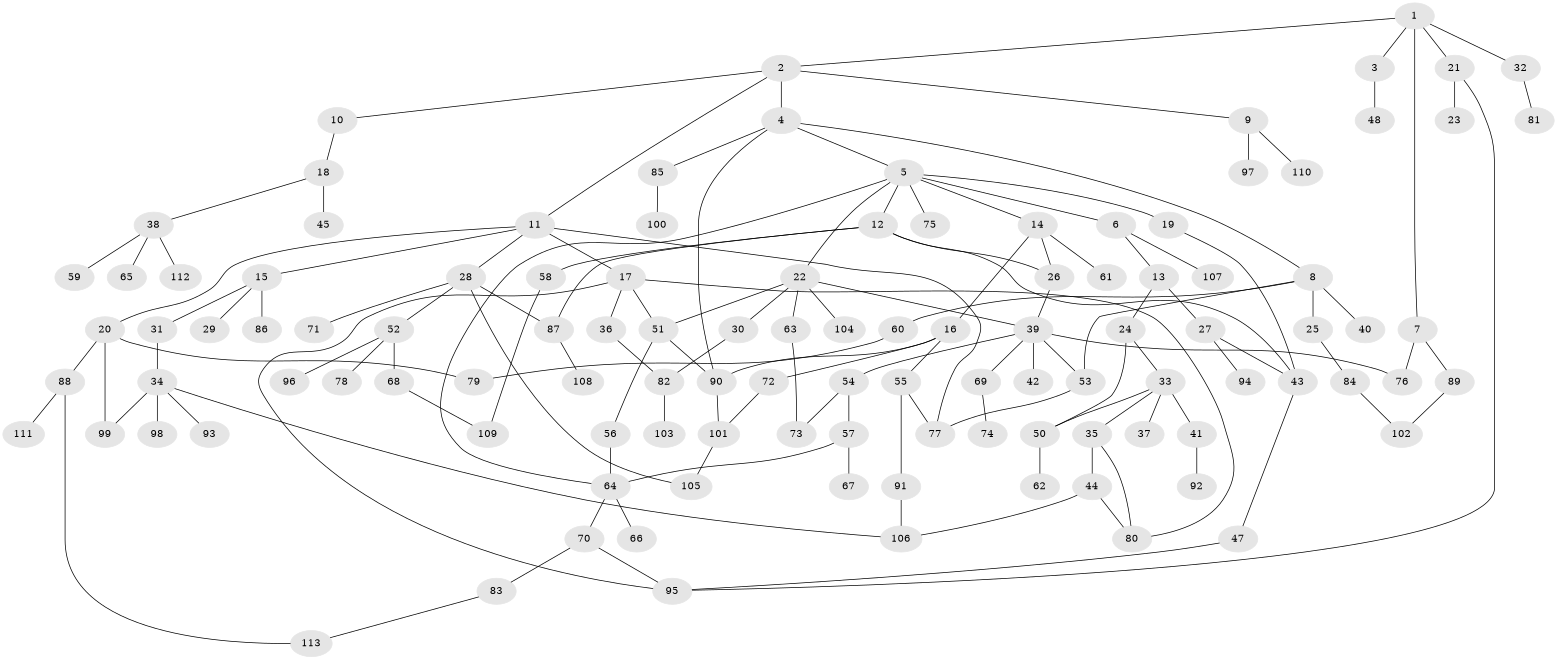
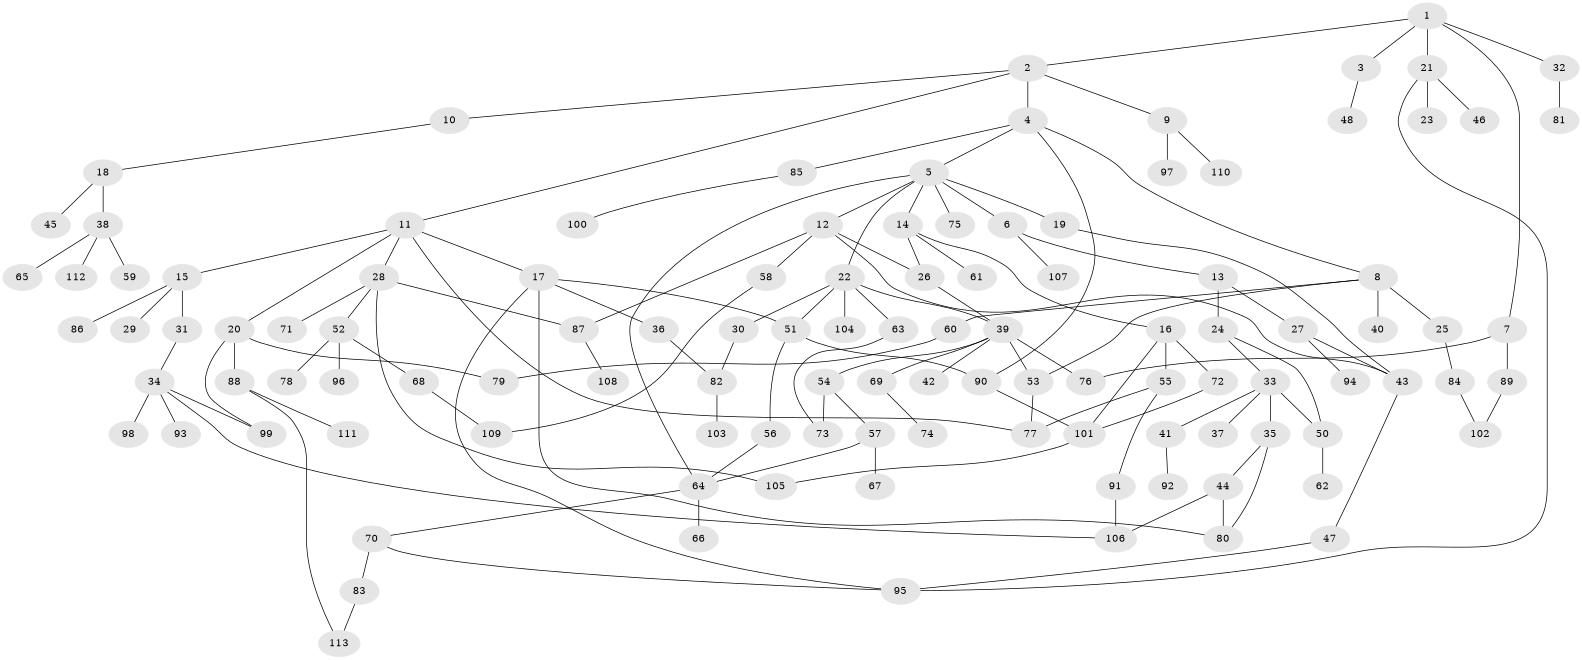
none -> (1480, 121)
(839, 356) -> (1125, 382)
